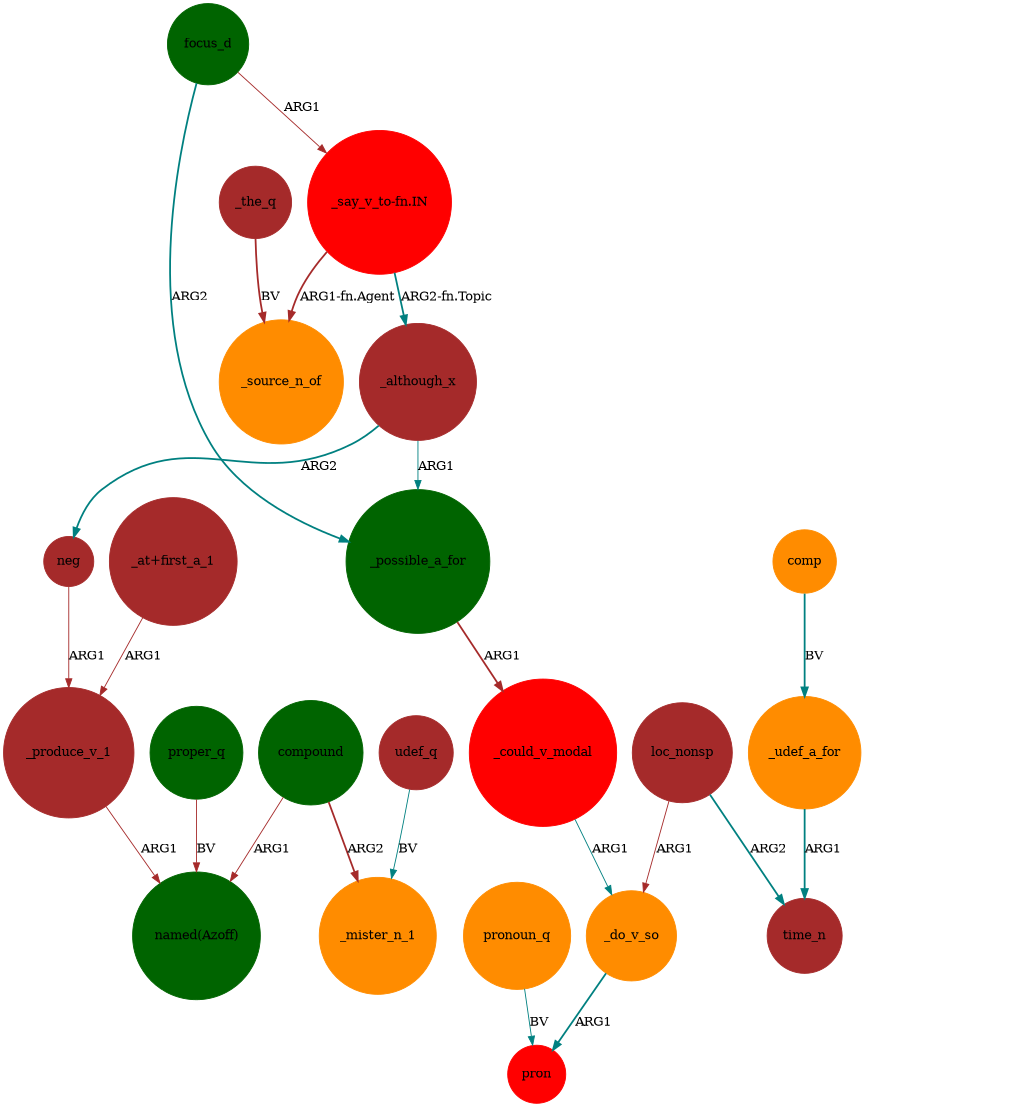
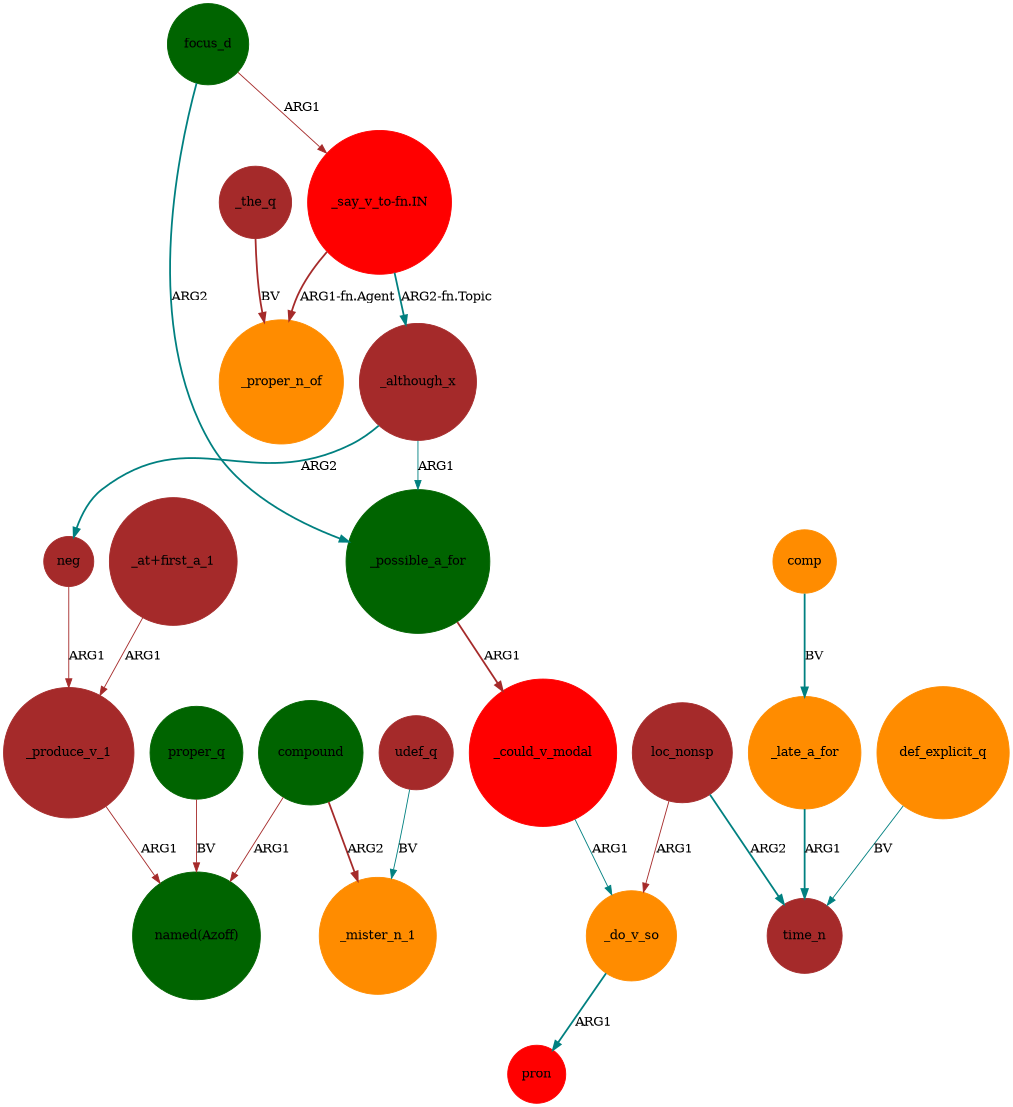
(281, 382) -> (281, 382)
(805, 753) -> (805, 753)
none -> (943, 753)
(517, 936) -> none
